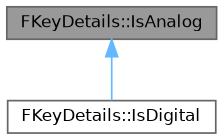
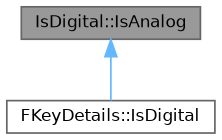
(112, 23) -> (111, 23)
